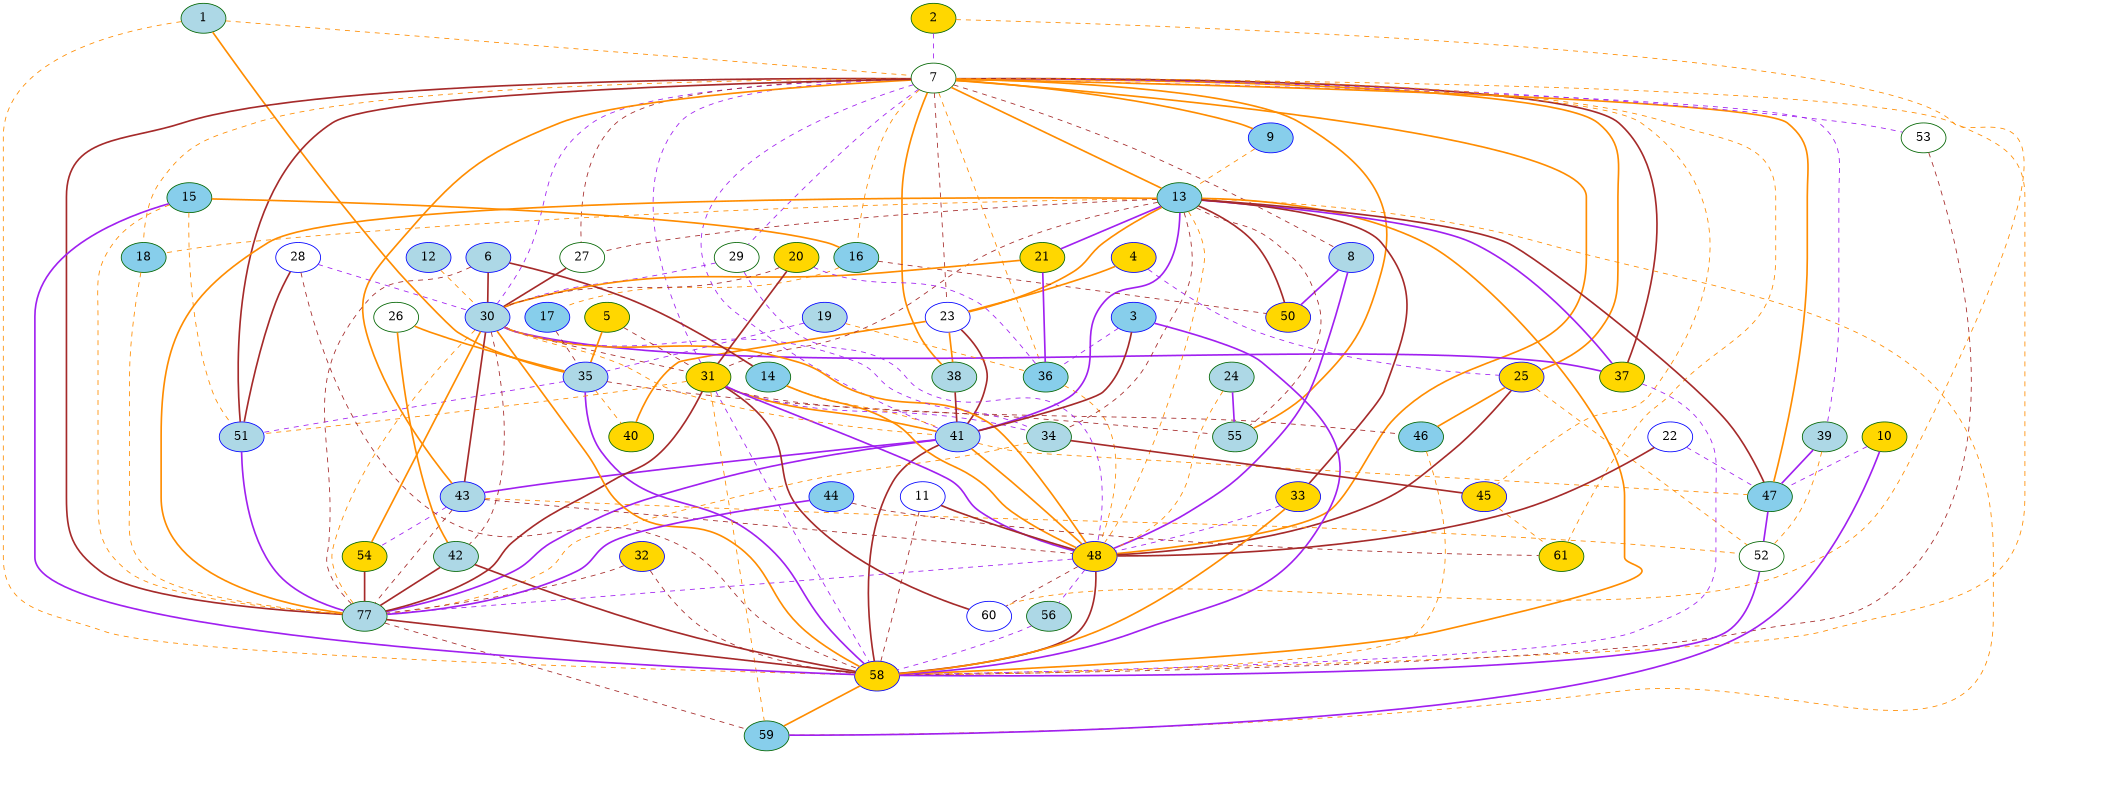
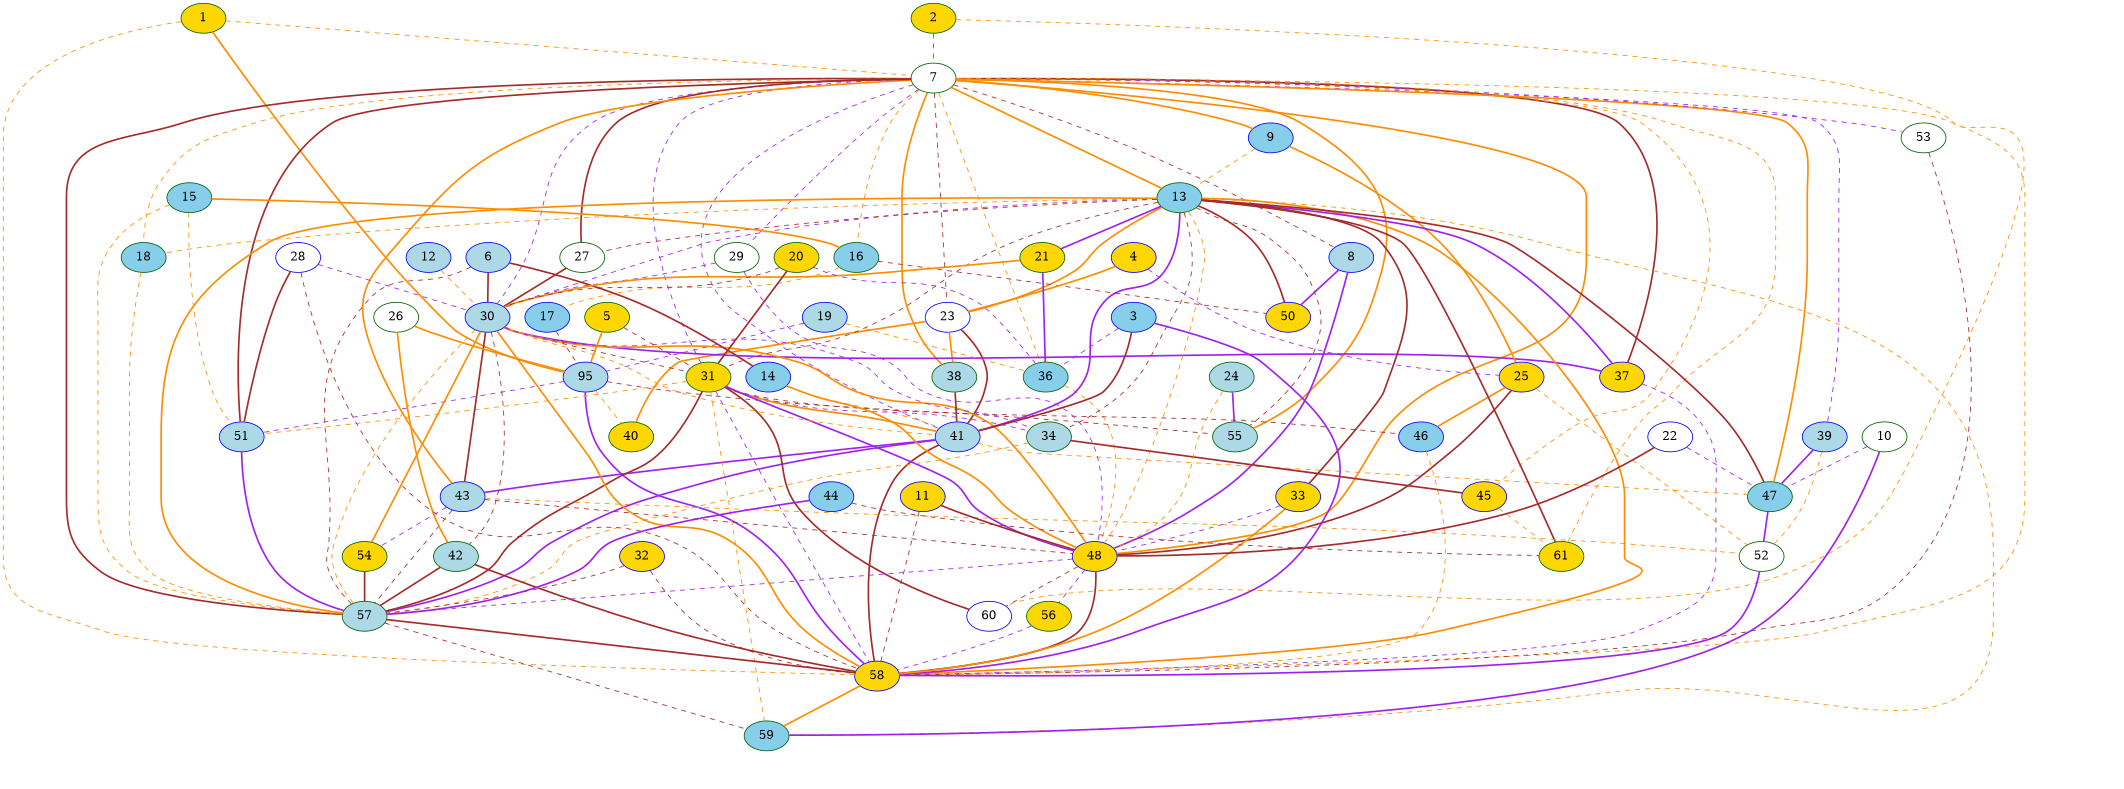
(203, 18) -> (203, 18)
(635, 112) -> (635, 112)
(1584, 118) -> (1438, 241)
none -> (743, 236)
none -> (1438, 297)
(586, 377) -> (586, 377)
(768, 377) -> (768, 377)
(1622, 377) -> (1622, 377)
(1421, 437) -> (1421, 437)
(1825, 437) -> (1825, 437)
(1885, 437) -> (1885, 437)
(1027, 495) -> none
(923, 497) -> (923, 497)
(365, 616) -> (365, 616)
(1049, 616) -> (1049, 616)
(224, 625) -> none
